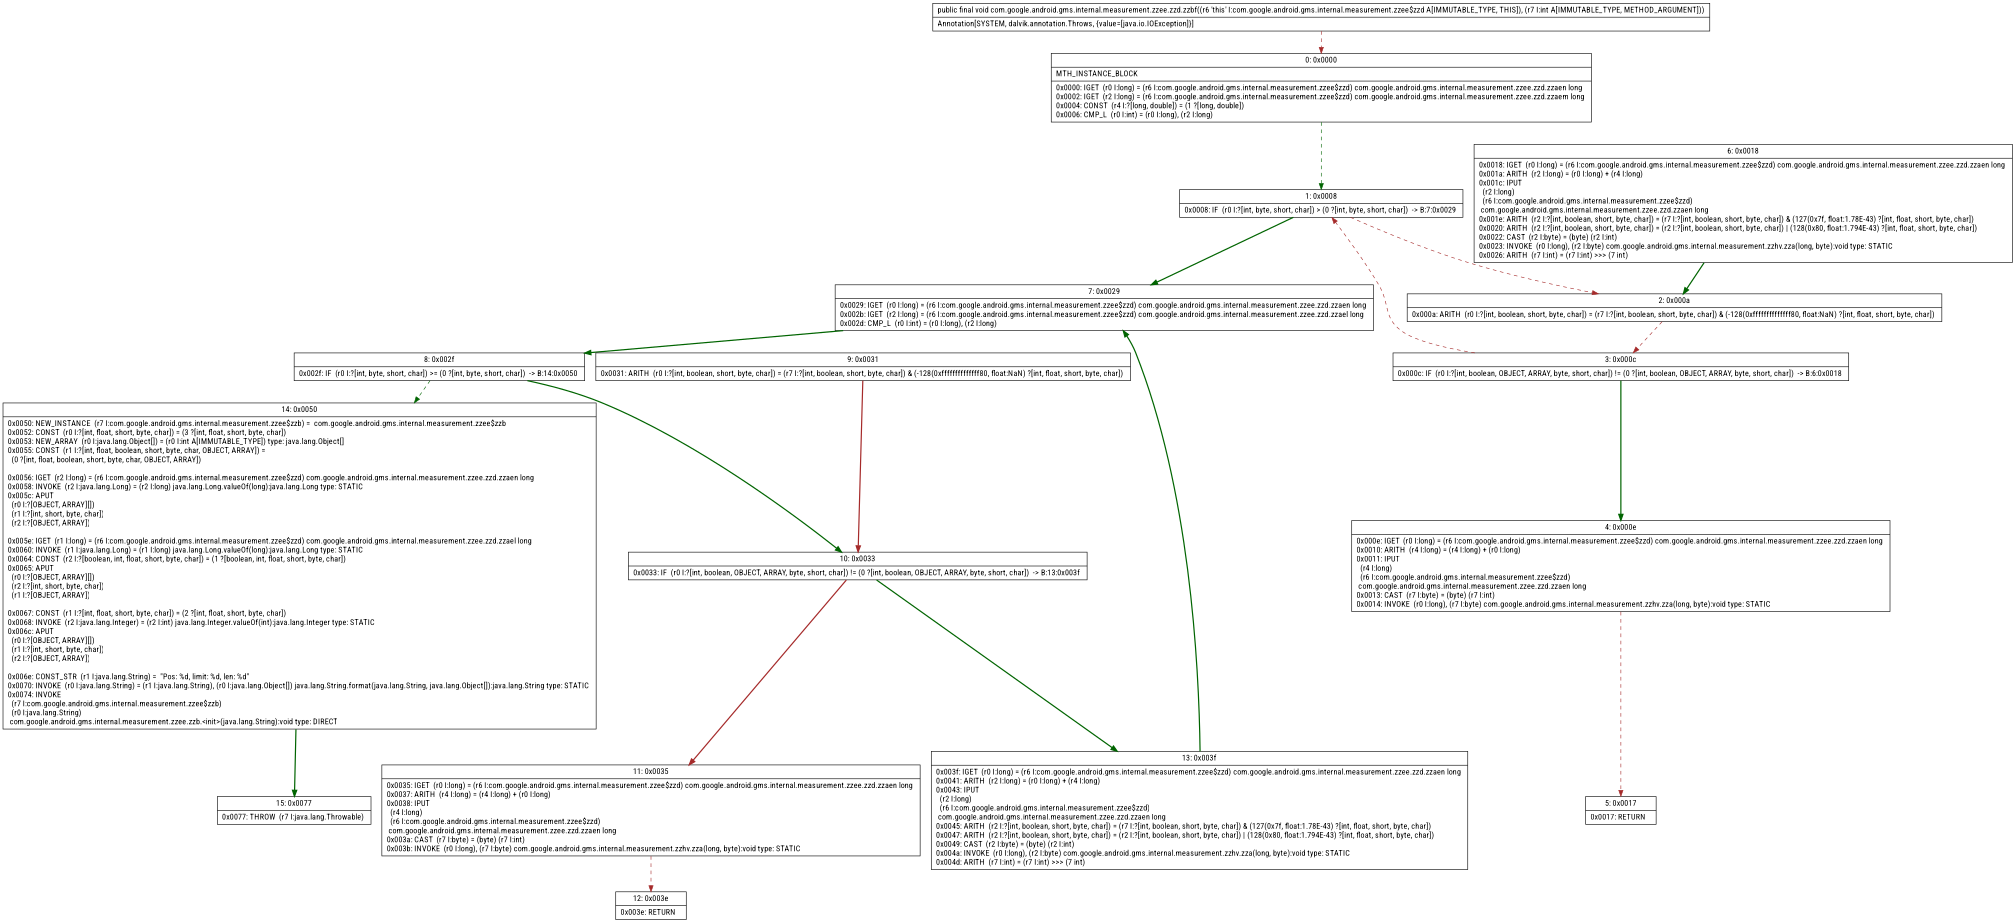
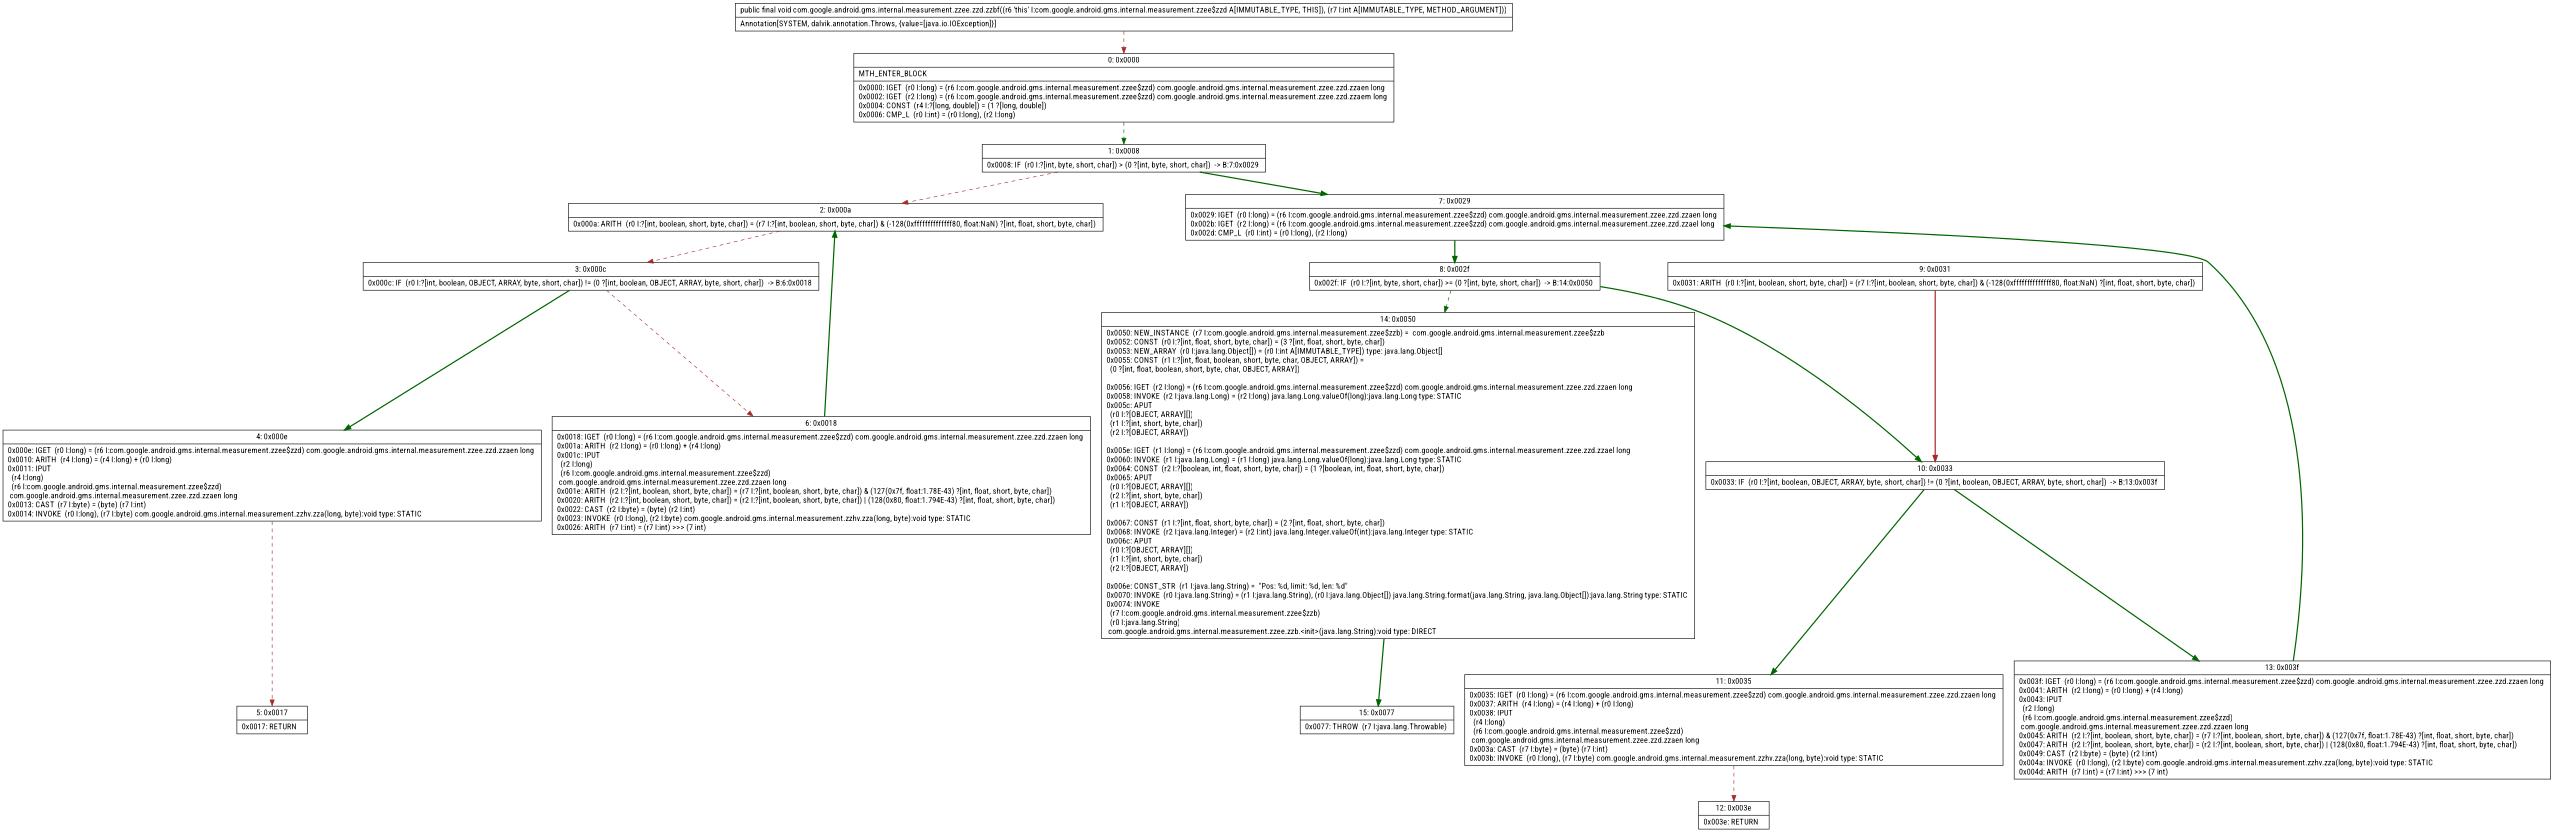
(1097, 74) -> (893, 74)
(1388, 310) -> (678, 351)
(770, 670) -> (1850, 580)
